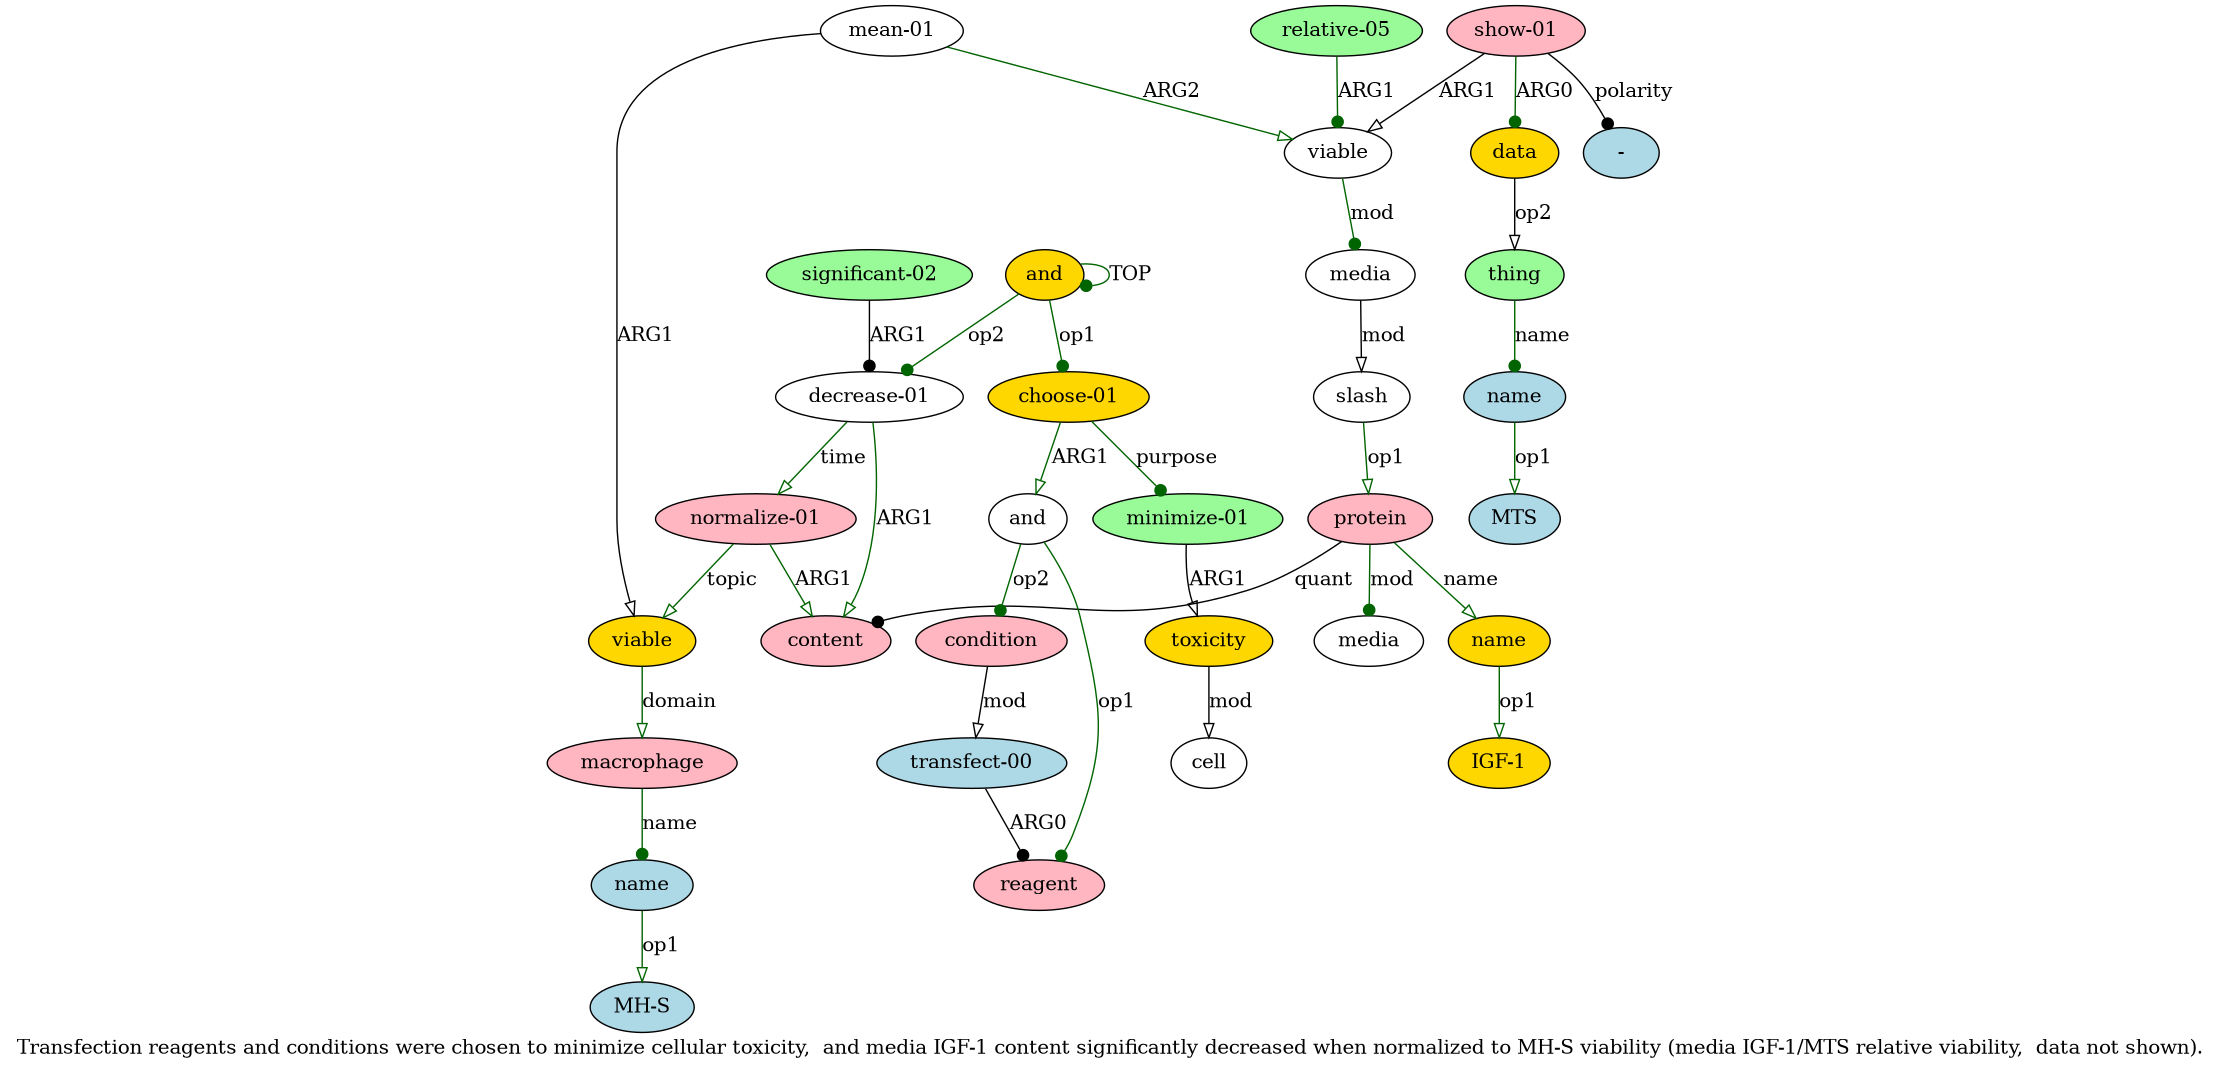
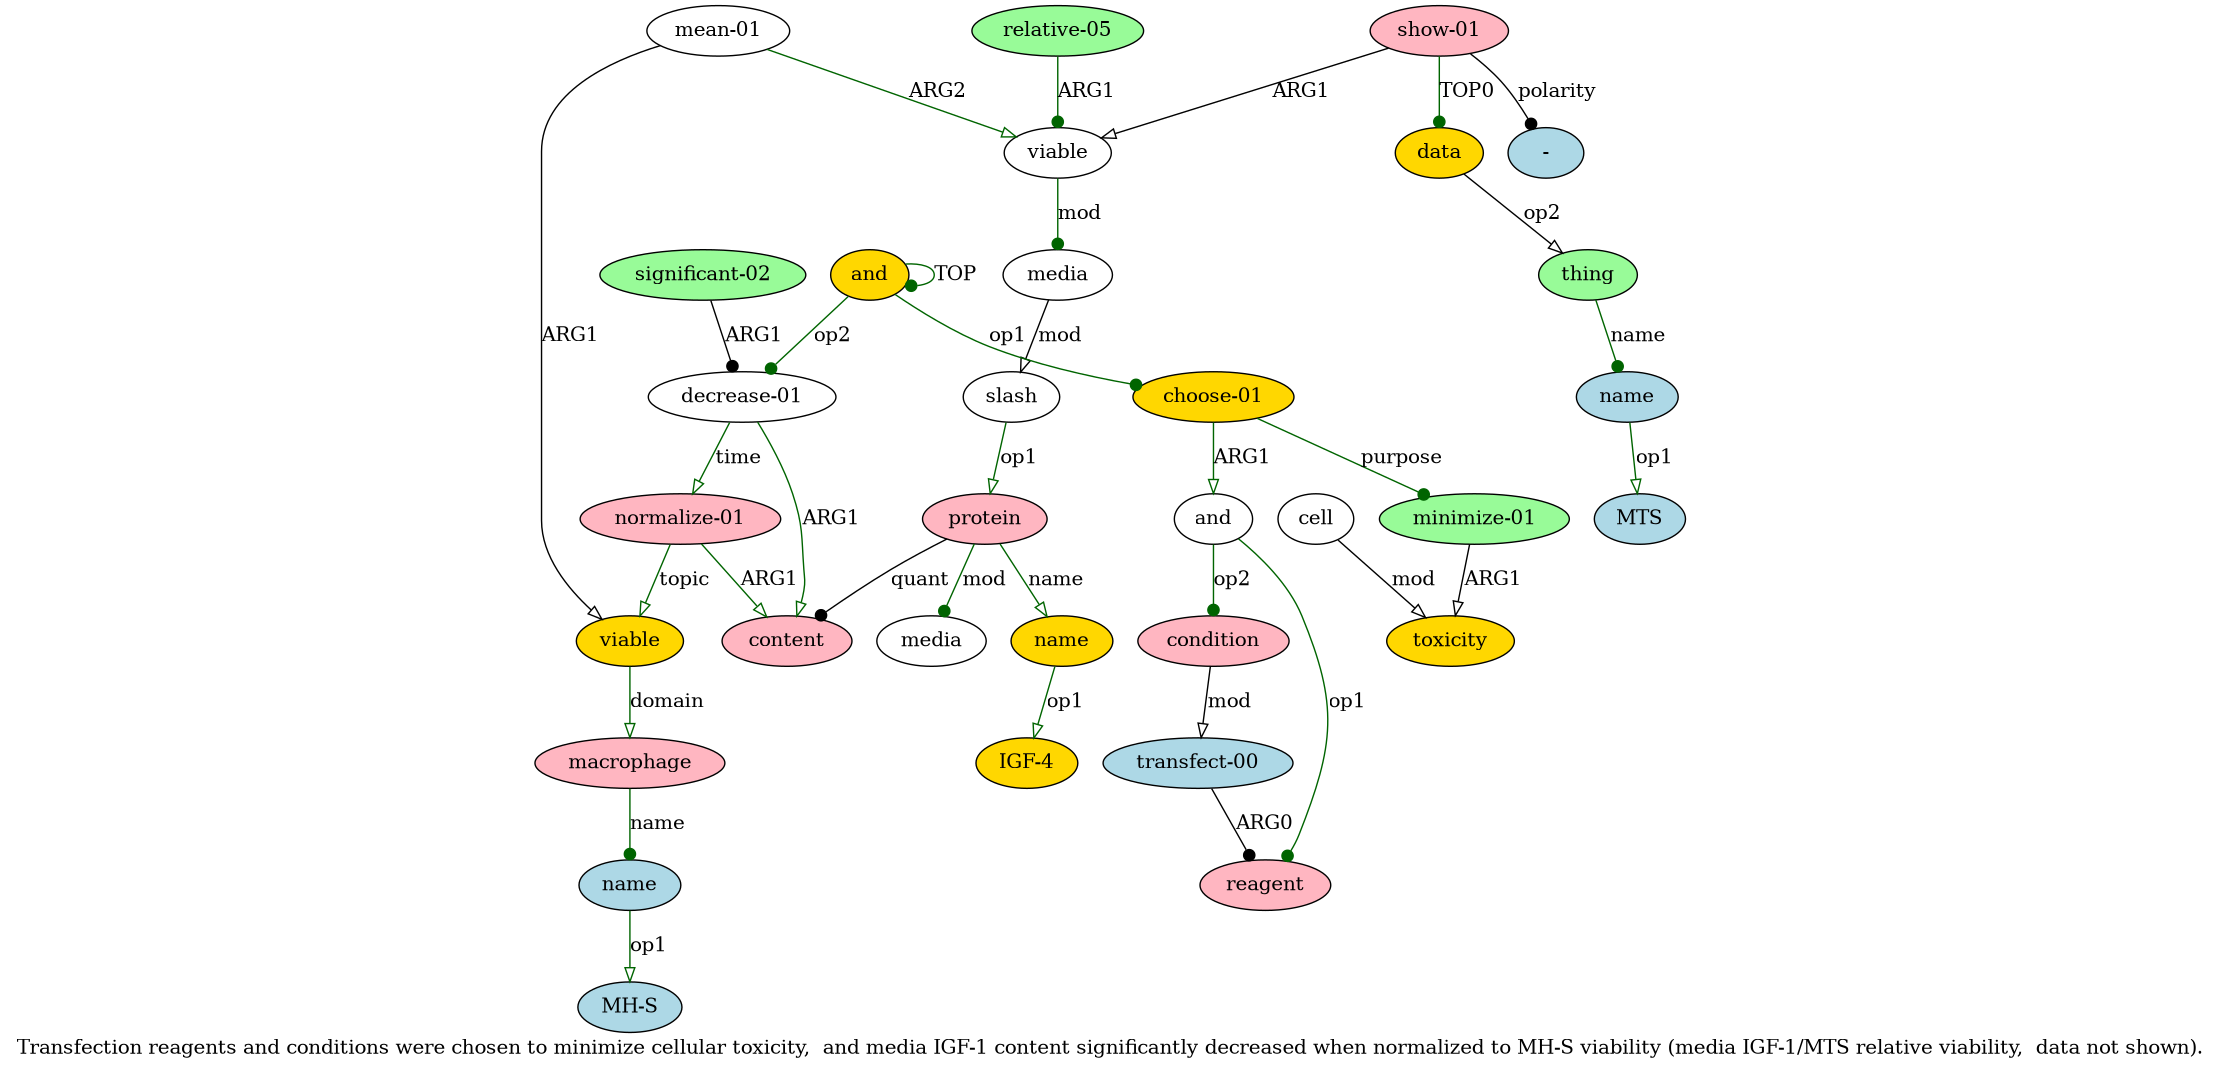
(1545, 92) -> (1467, 92)
(1209, 695) -> (1376, 574)
(1499, 763) -> (1027, 763)
